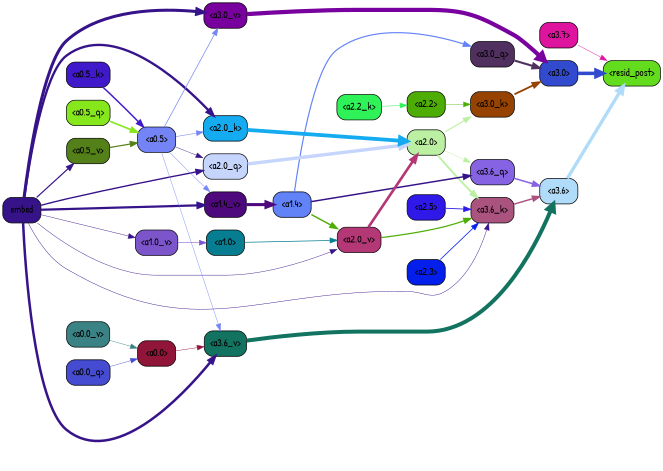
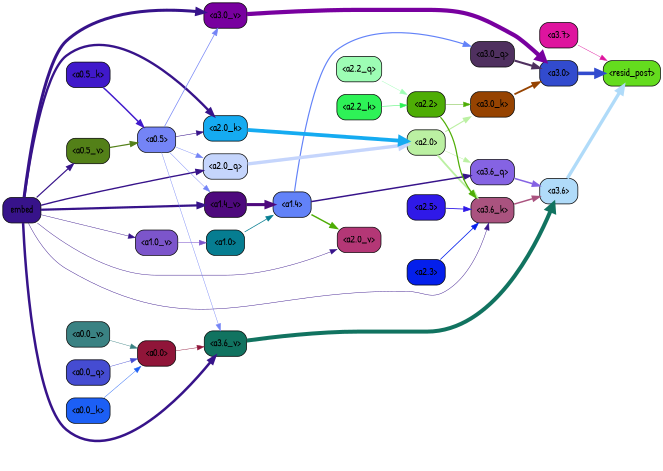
none -> (359, 69)
(88, 113) -> none
(186, 135) -> (186, 135)
(186, 151) -> (186, 151)
(391, 194) -> none
(423, 231) -> (456, 150)
(287, 241) -> (256, 225)
none -> (88, 411)
